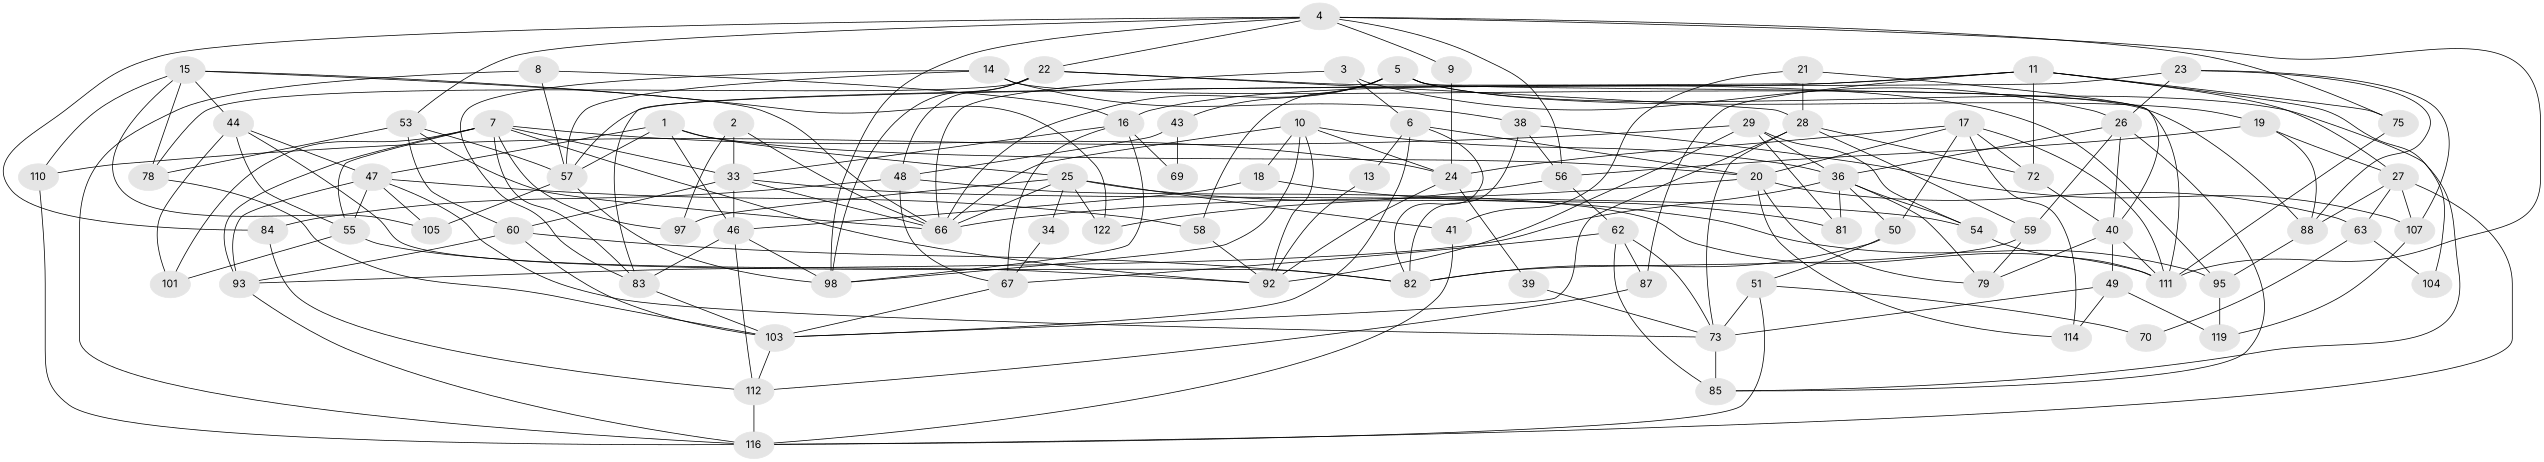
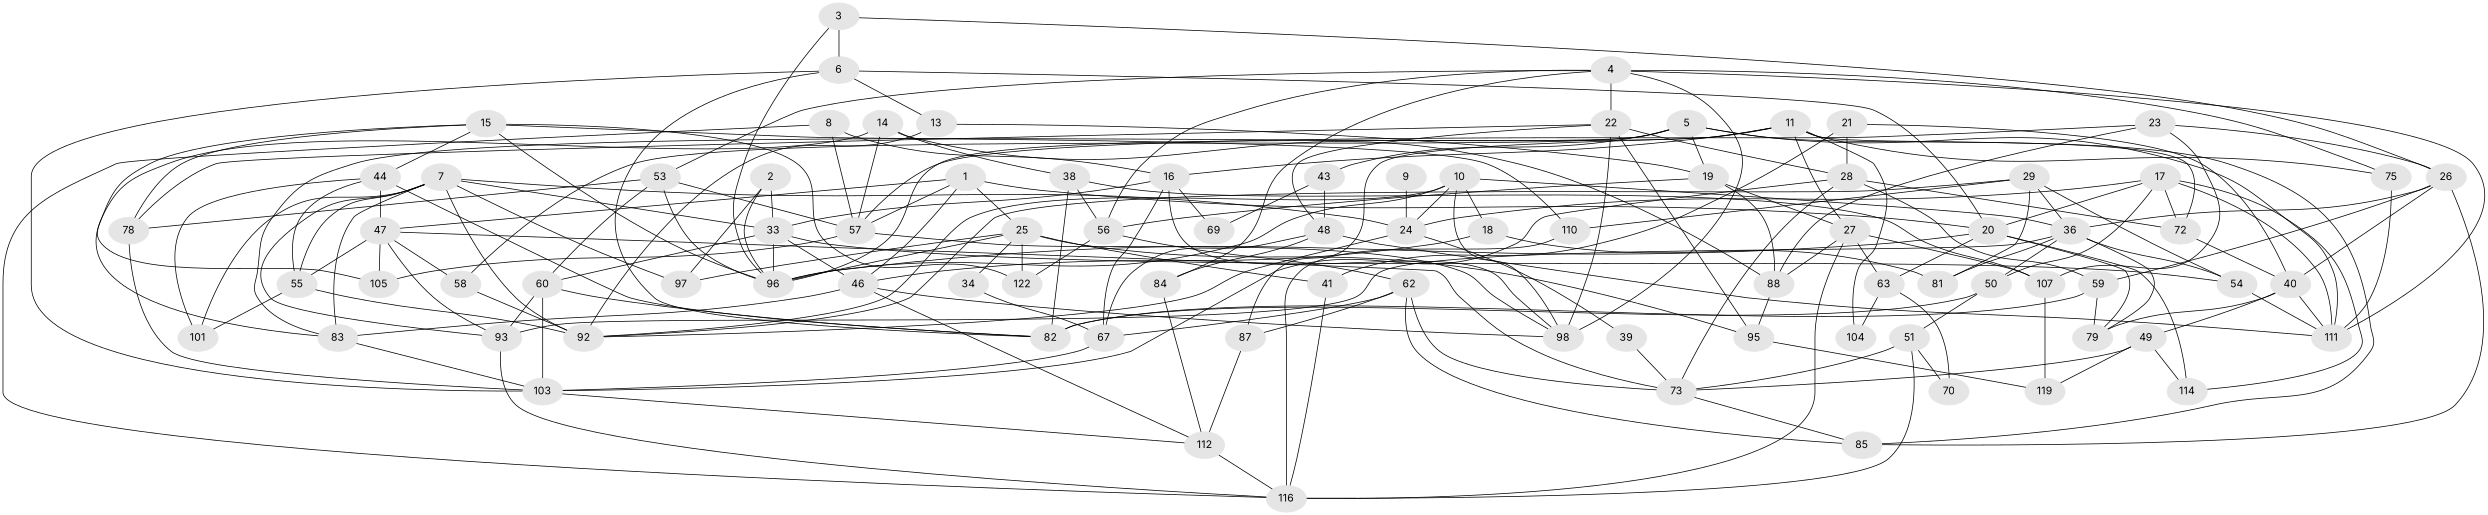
(1387, 41) -> none
none -> (1324, 135)
(941, 231) -> (773, 284)
